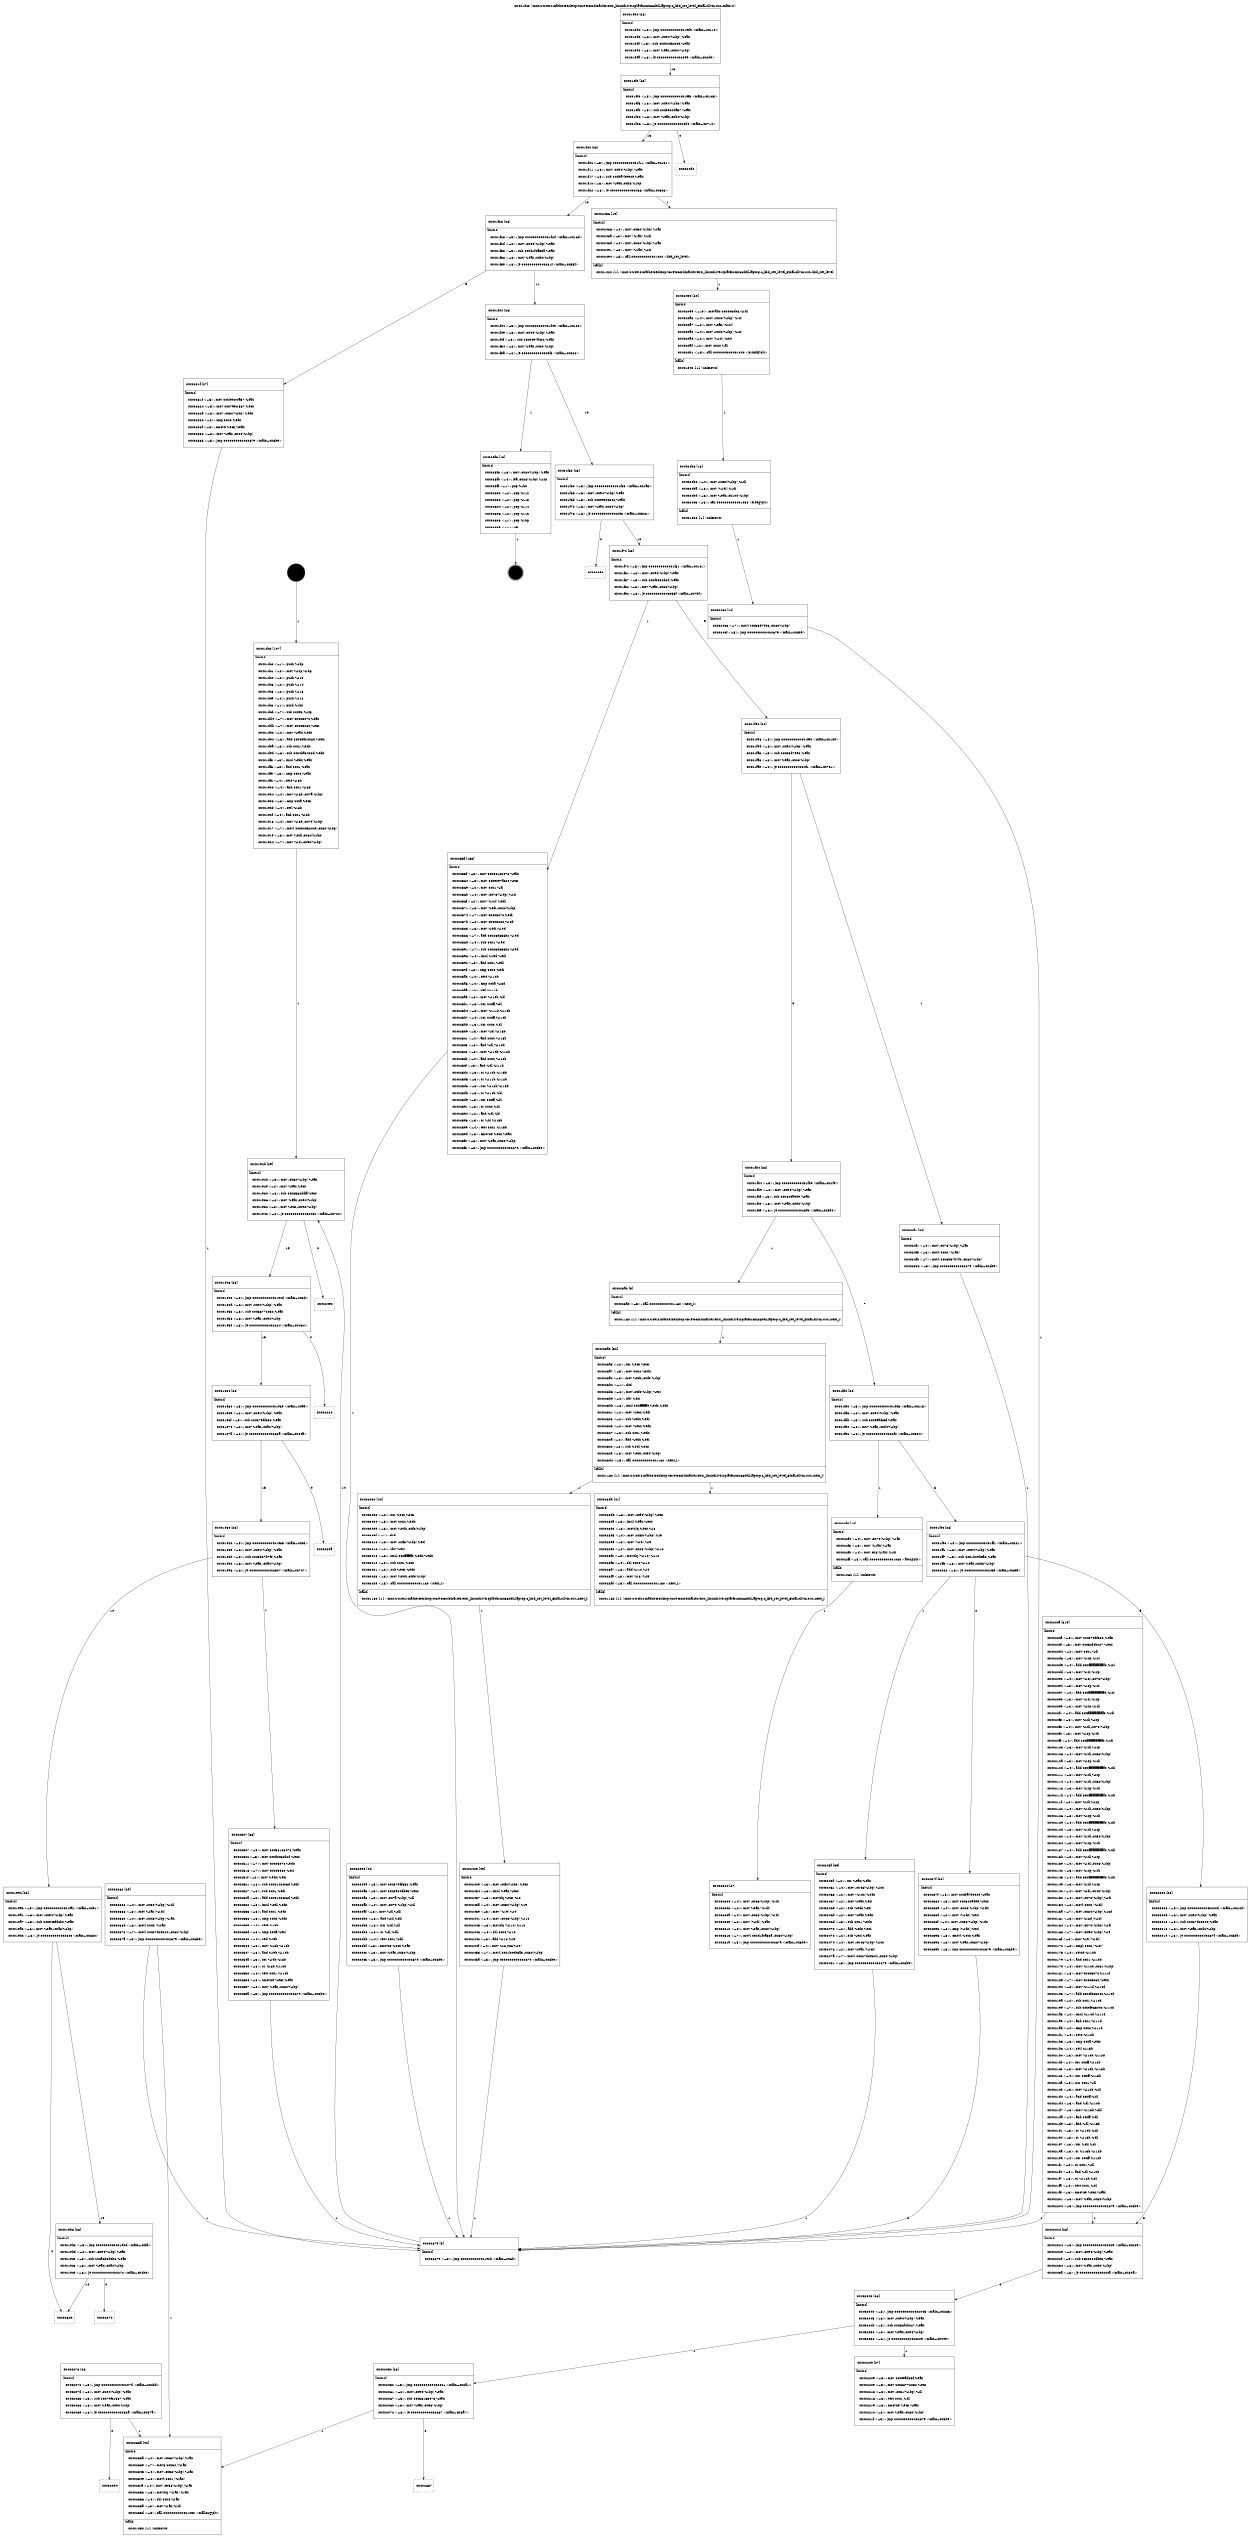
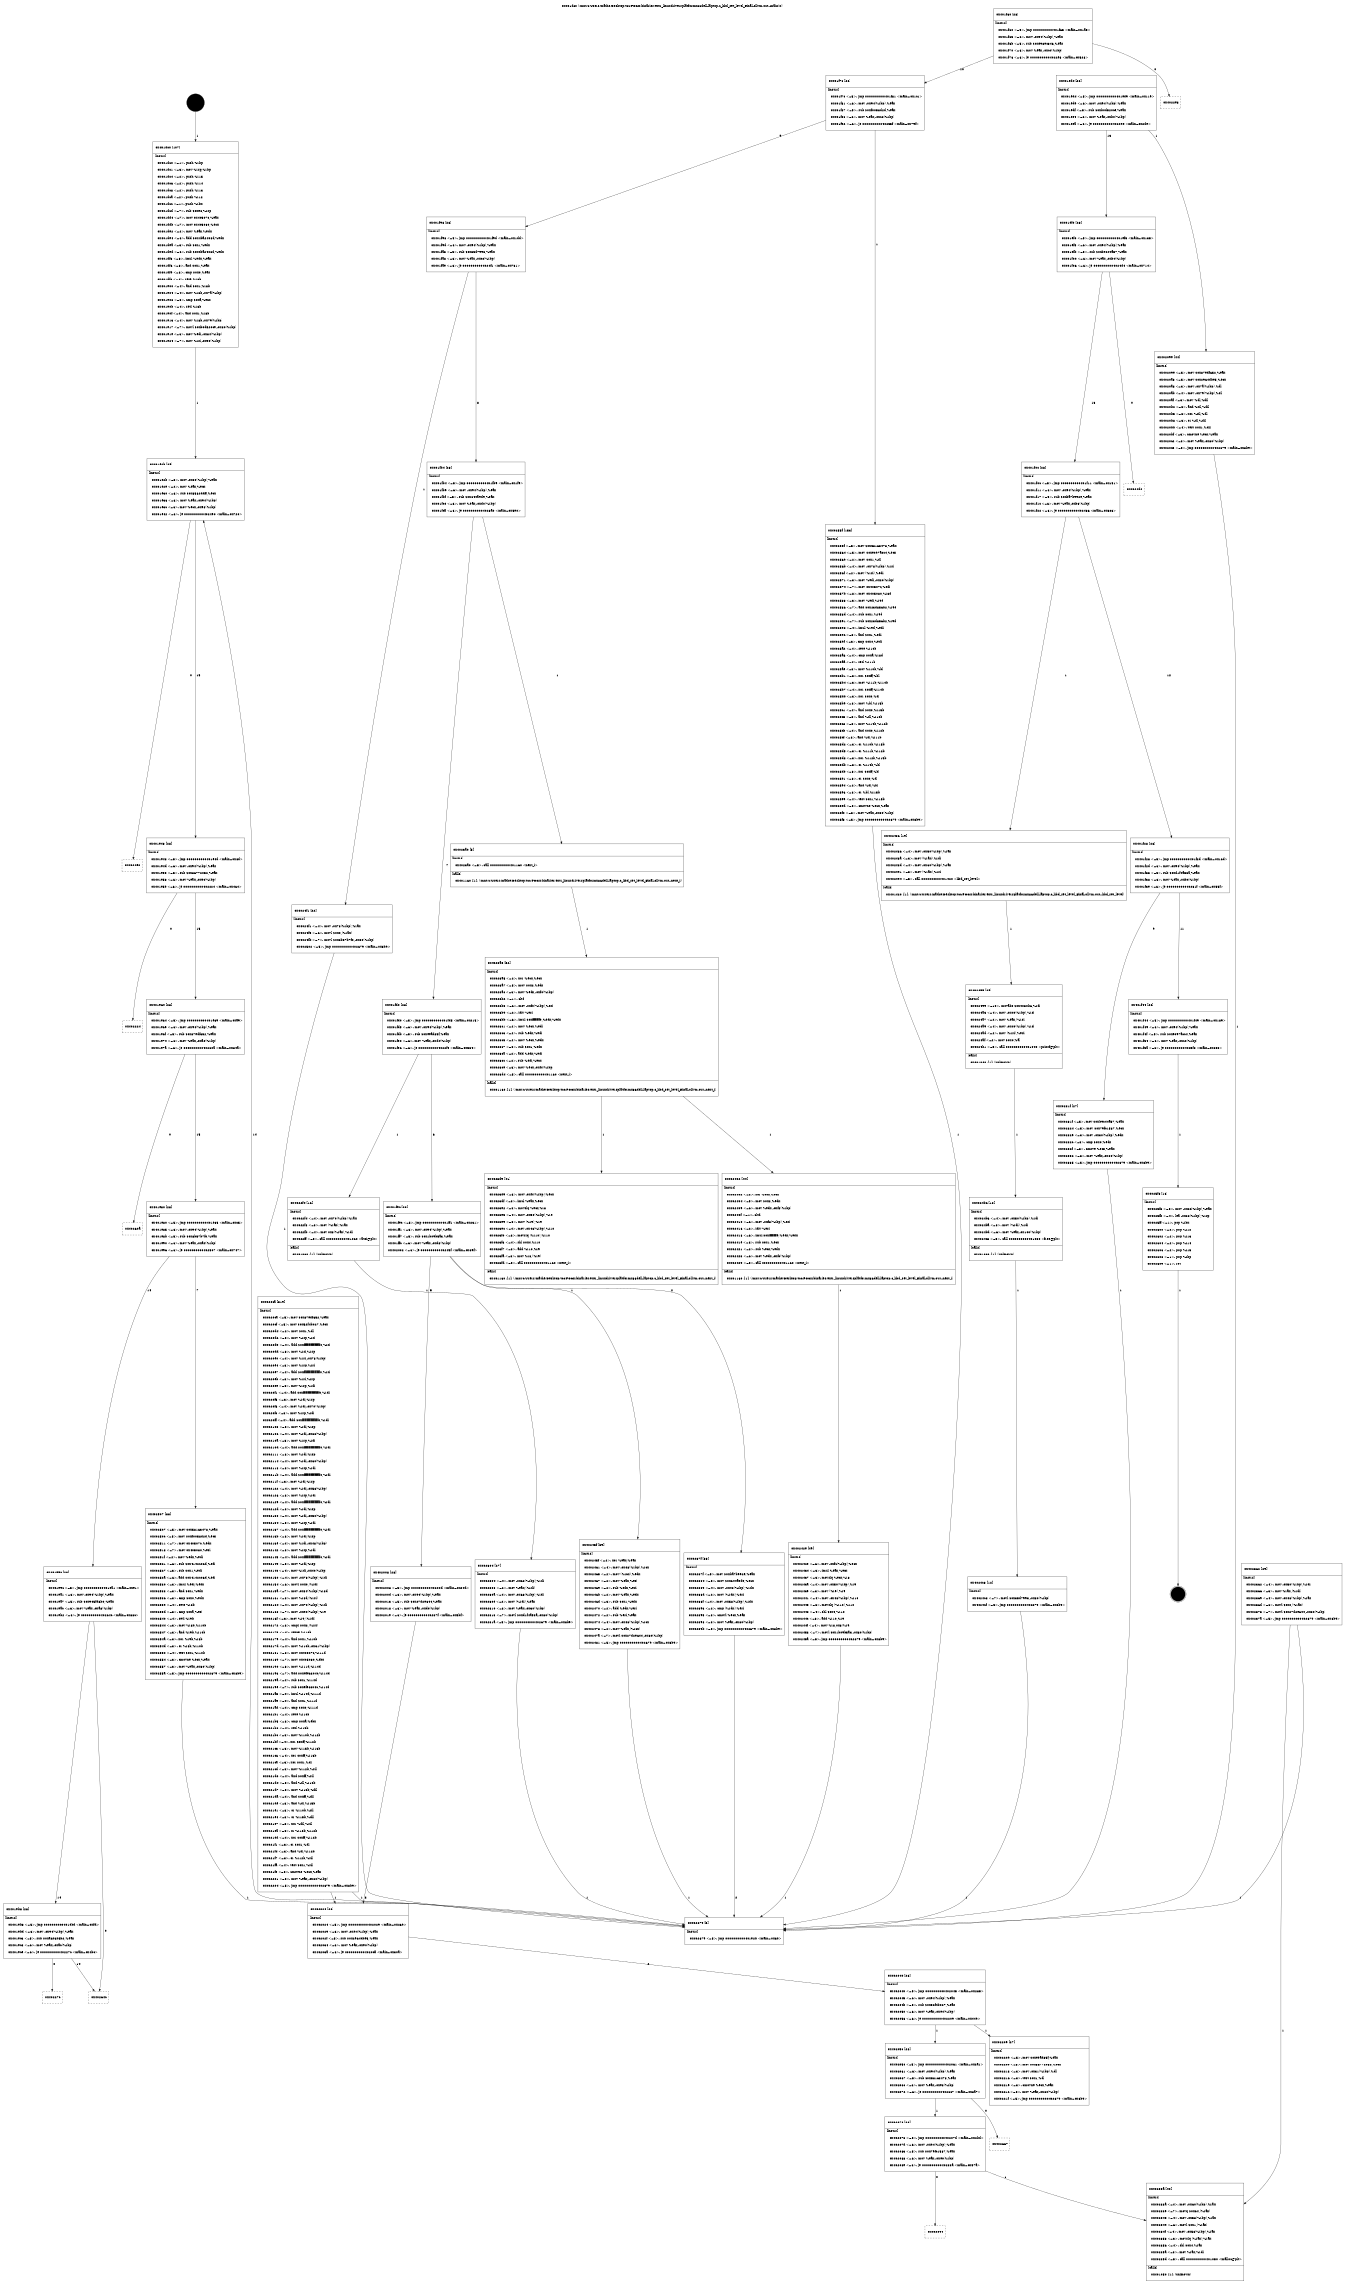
none -> (1193, 235)
(569, 411) -> none
none -> (536, 1820)
(298, 2438) -> (935, 2106)
